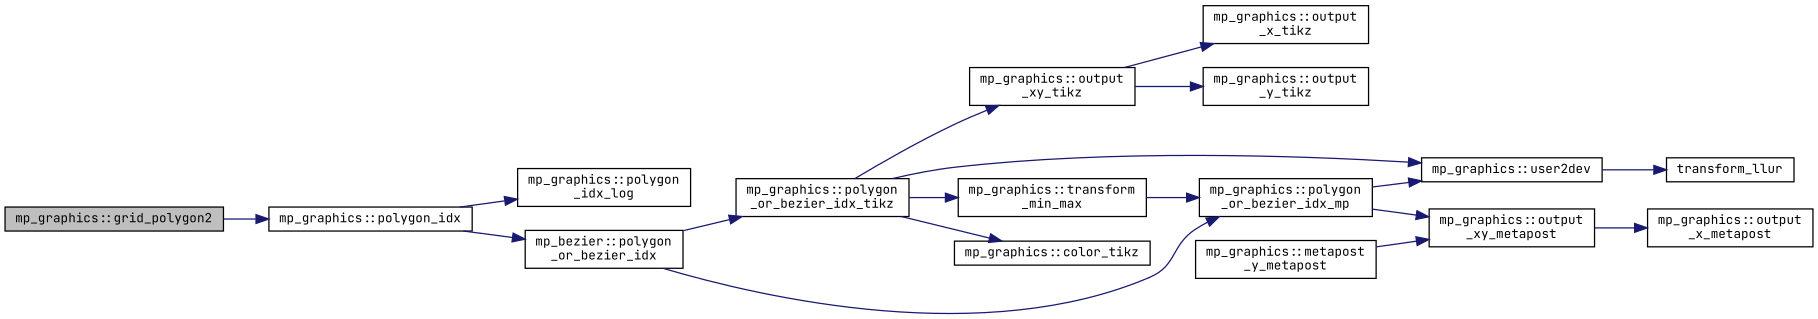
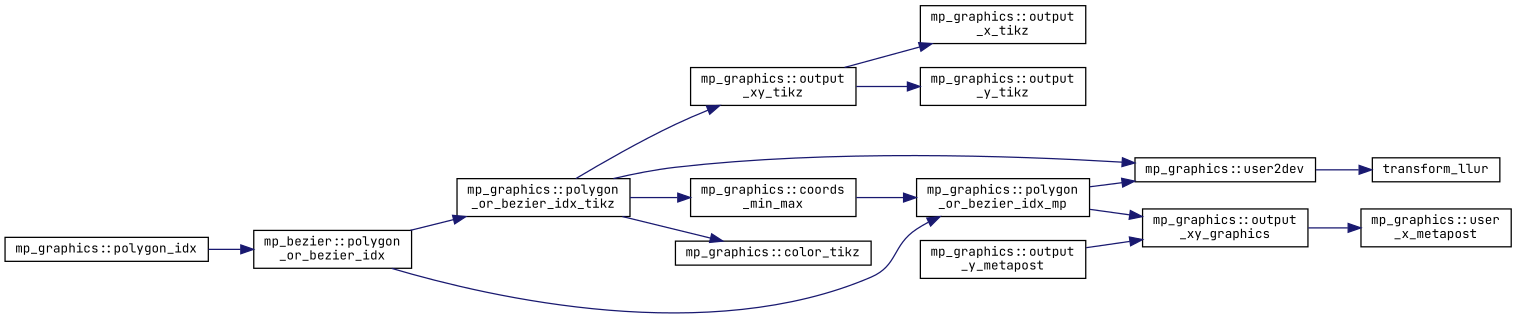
(604, 187) -> none
(1052, 198) -> (773, 198)
(114, 219) -> none
(1512, 228) -> (1225, 228)
(1730, 228) -> (1436, 228)
(1286, 259) -> (1003, 259)
